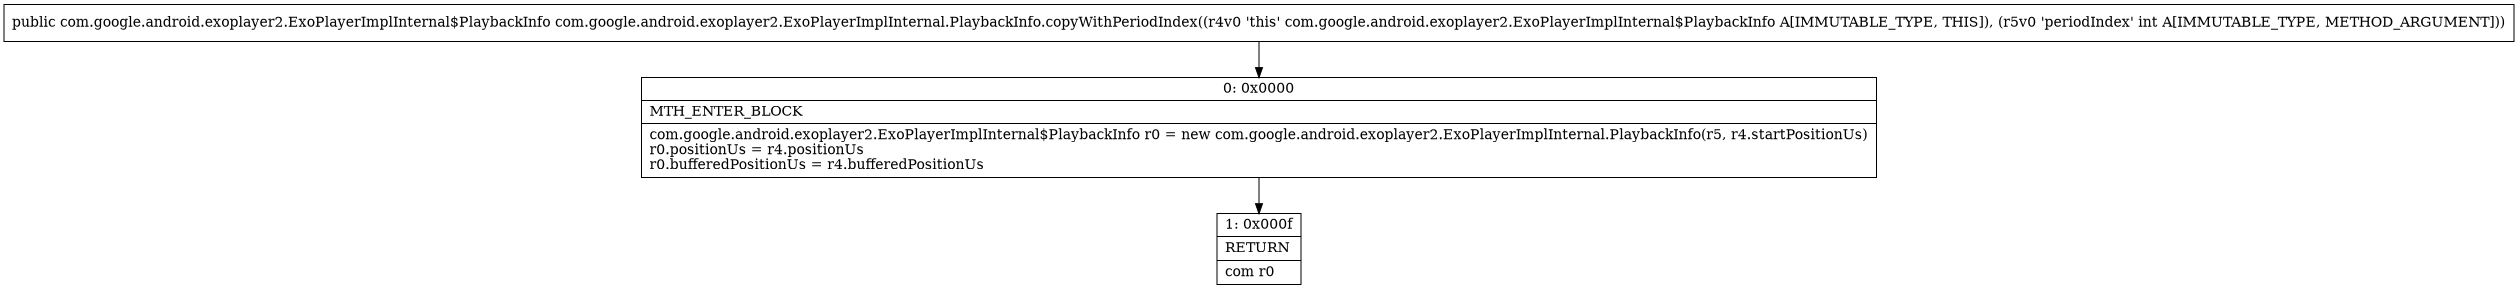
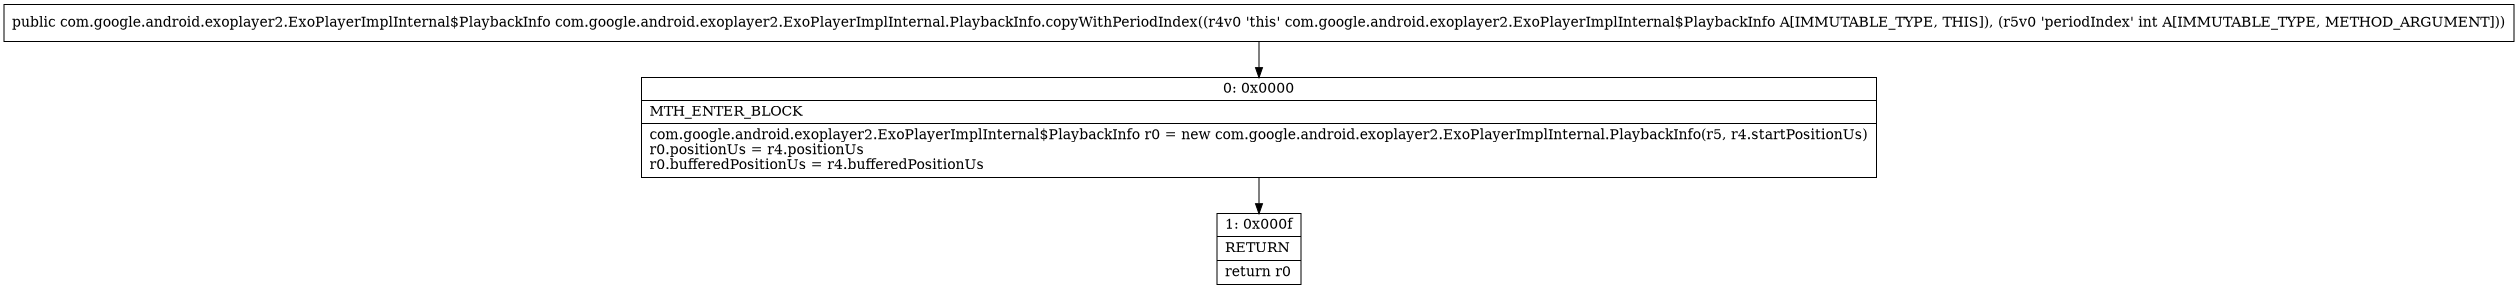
(1250, 272) -> (1258, 272)
